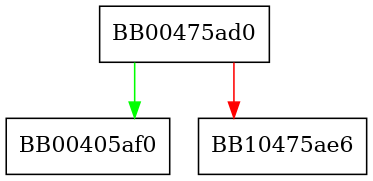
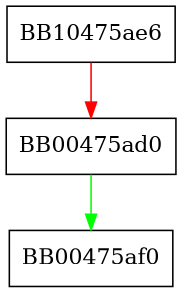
(234, 82) -> (91, 82)
(88, 146) -> (91, 258)
